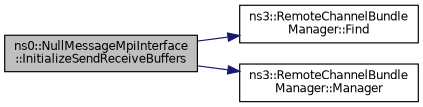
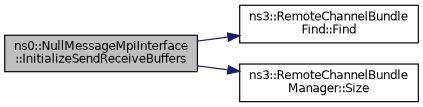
(329, 24) -> (329, 24)
(329, 83) -> (329, 83)
